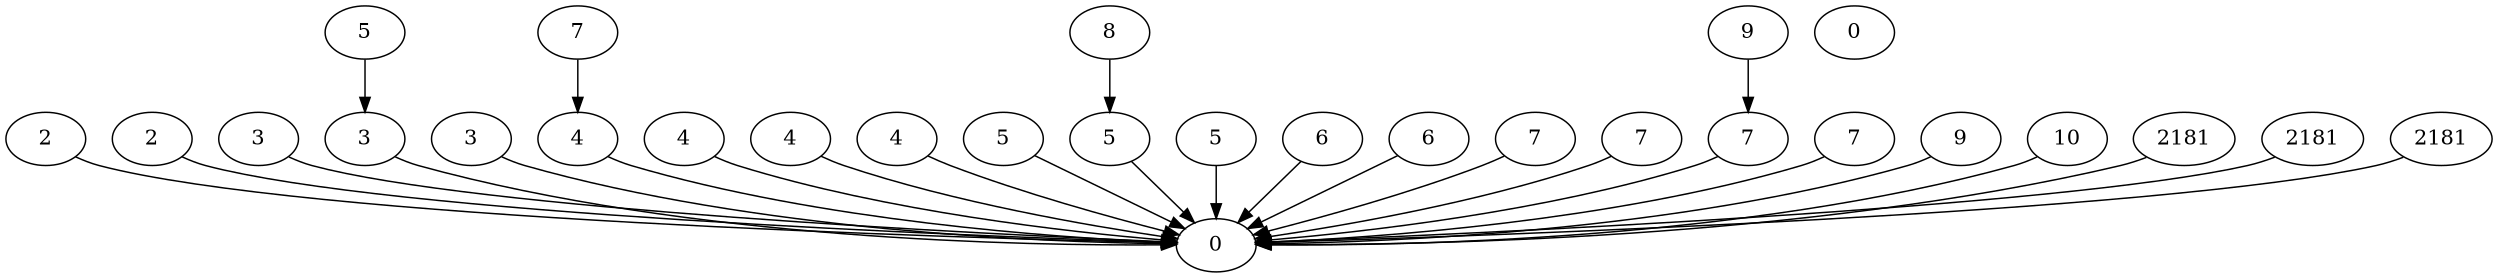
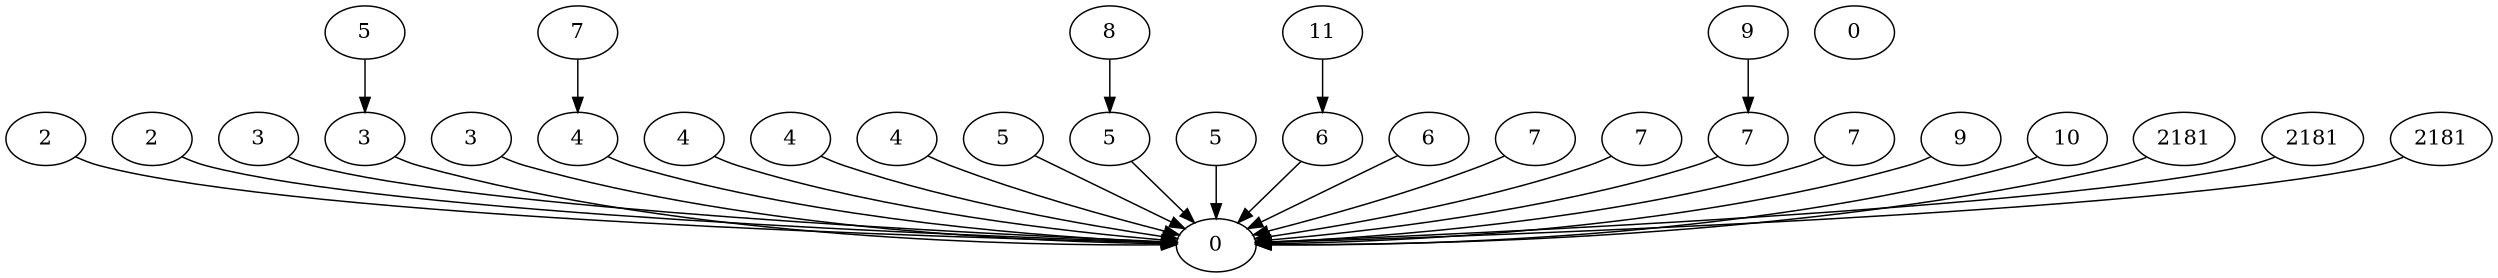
none -> (1323, 33)
